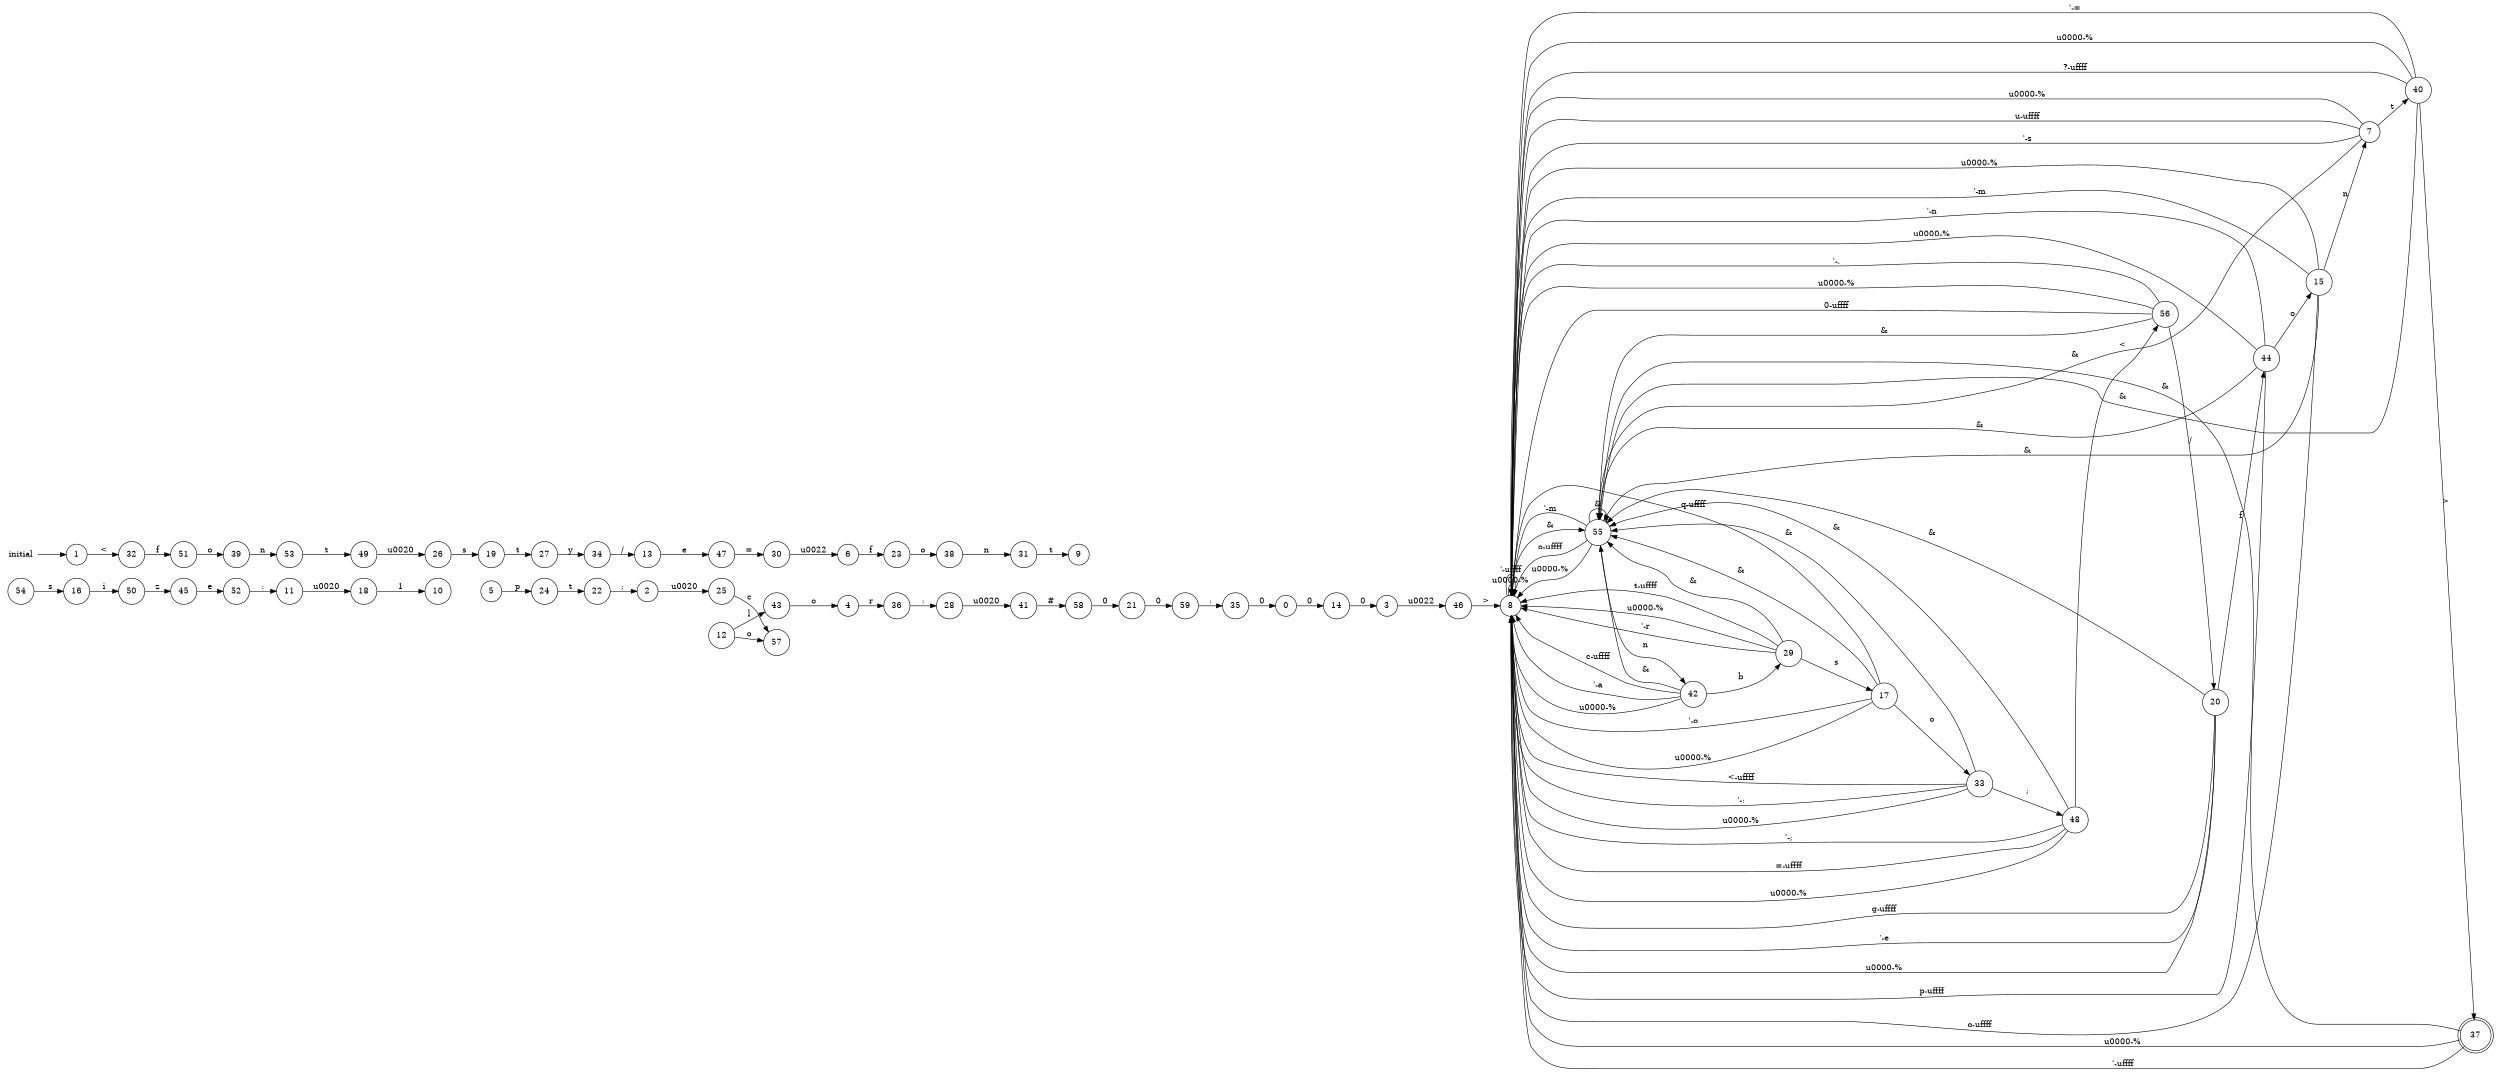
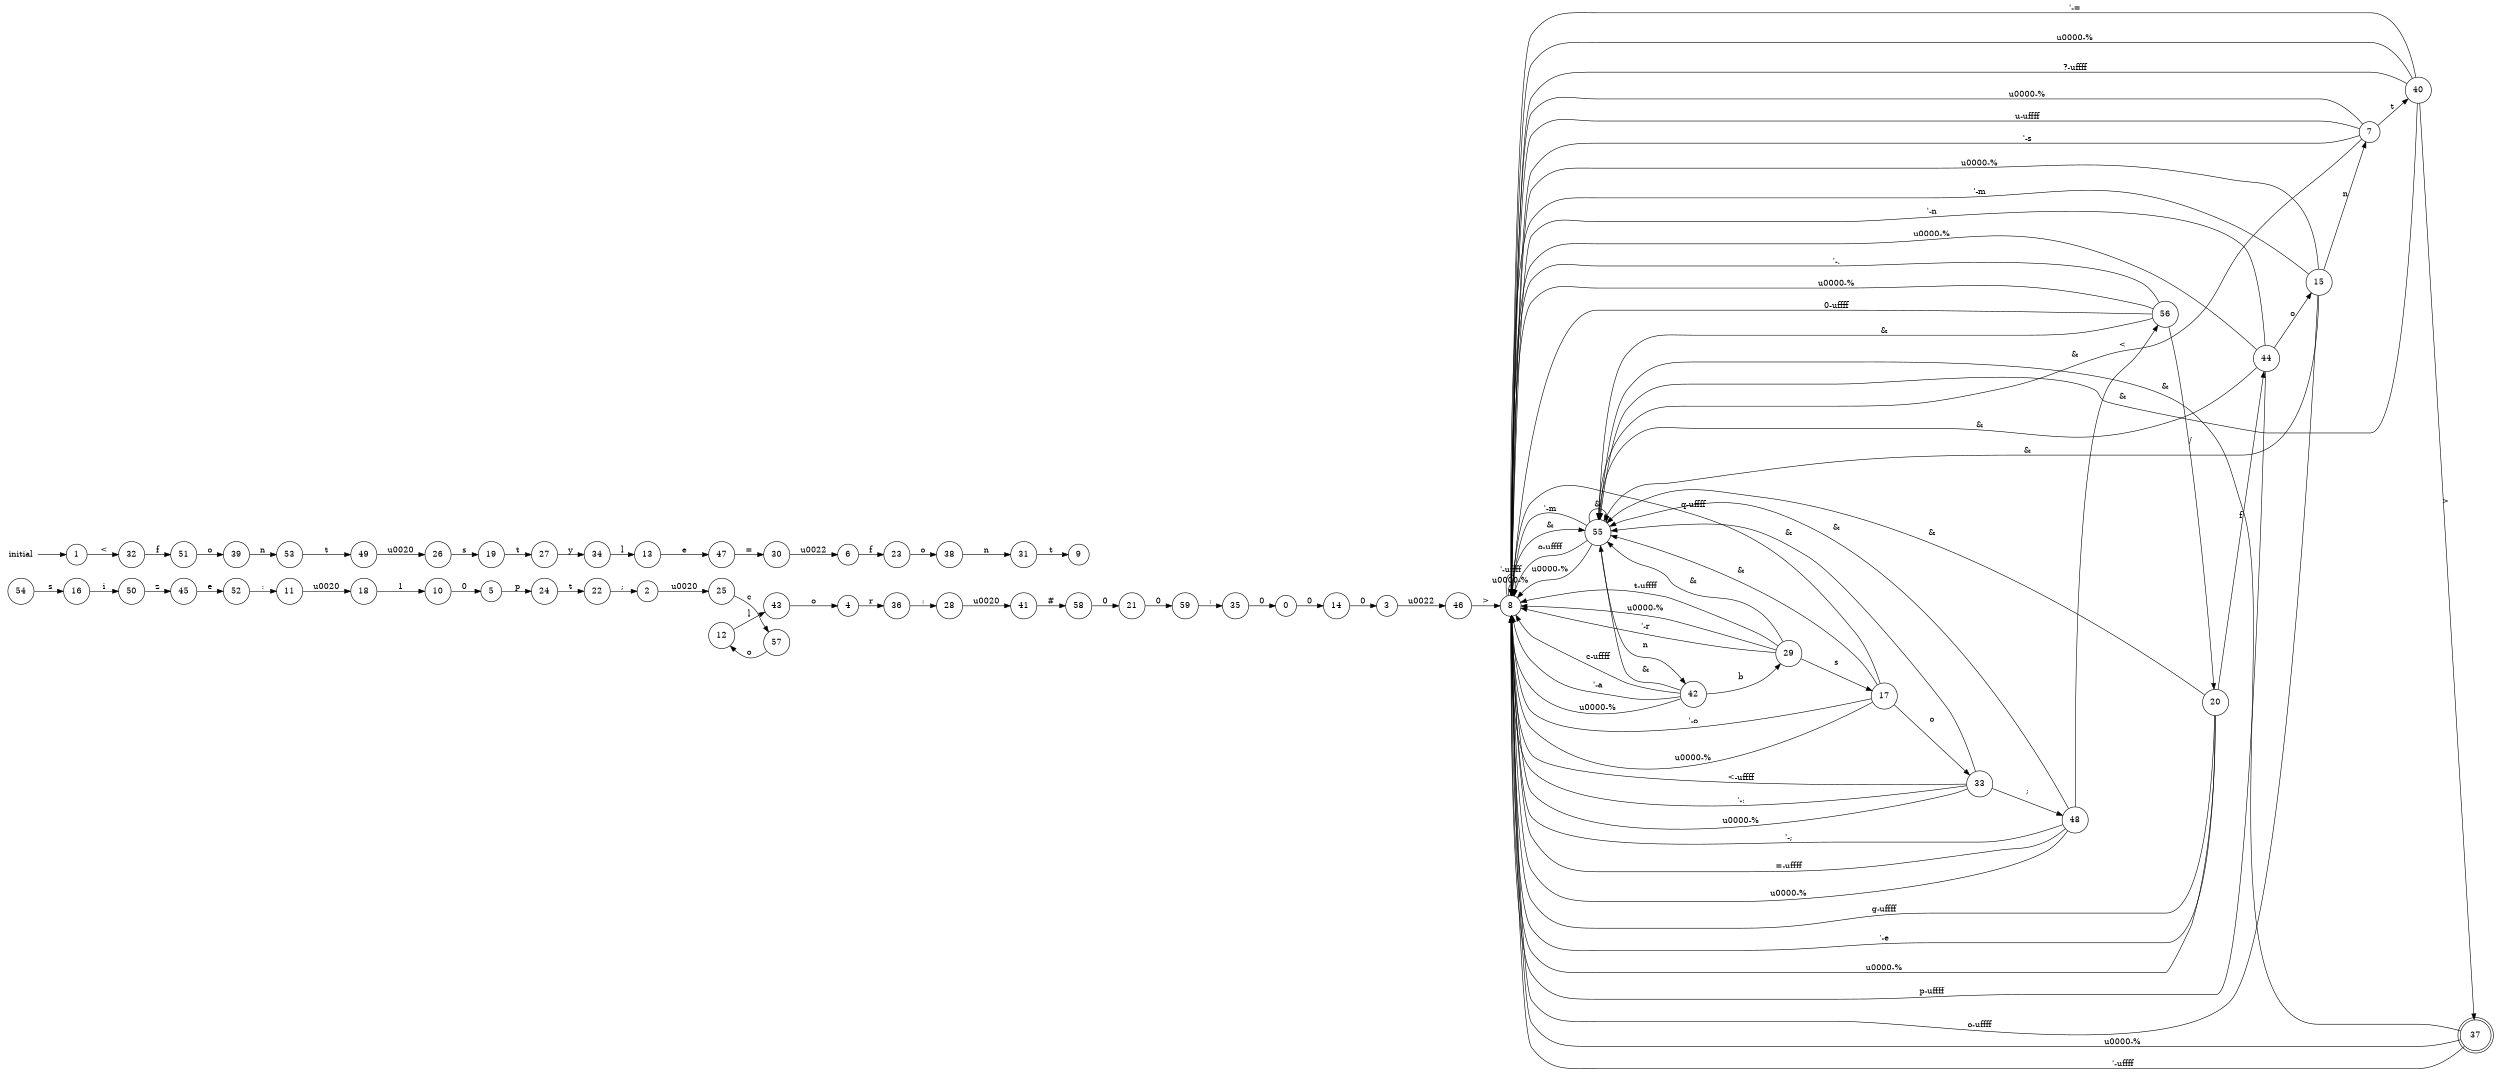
(622, 550) -> (622, 550)
none -> (463, 591)
(746, 639) -> (750, 658)
